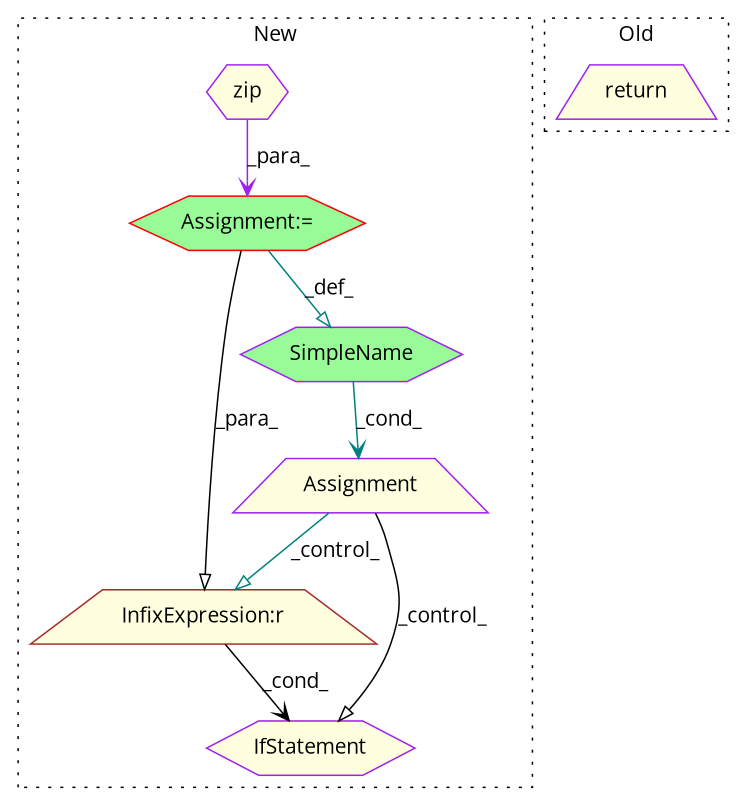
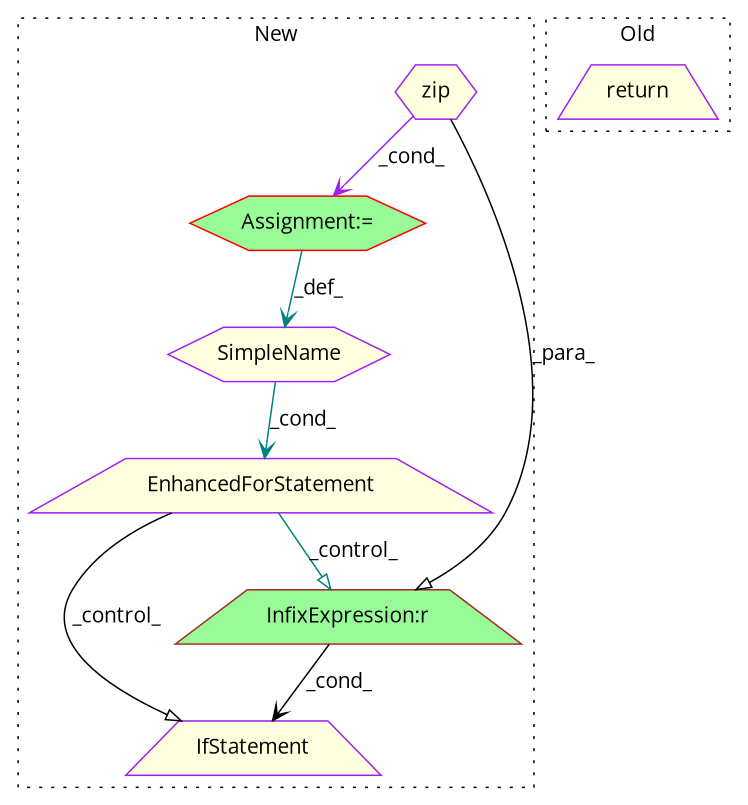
(279, 158) -> (412, 158)
(294, 283) -> (295, 281)
(351, 354) -> (279, 354)
(216, 412) -> (523, 312)
(360, 486) -> (261, 486)
(204, 617) -> (348, 617)
(311, 748) -> (253, 748)
